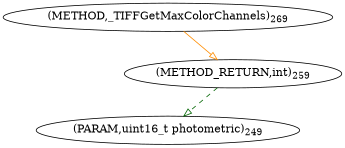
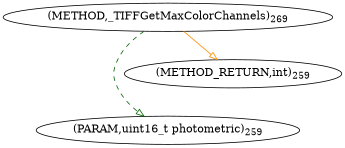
(204, 99) -> (114, 70)
(254, 129) -> (254, 129)
